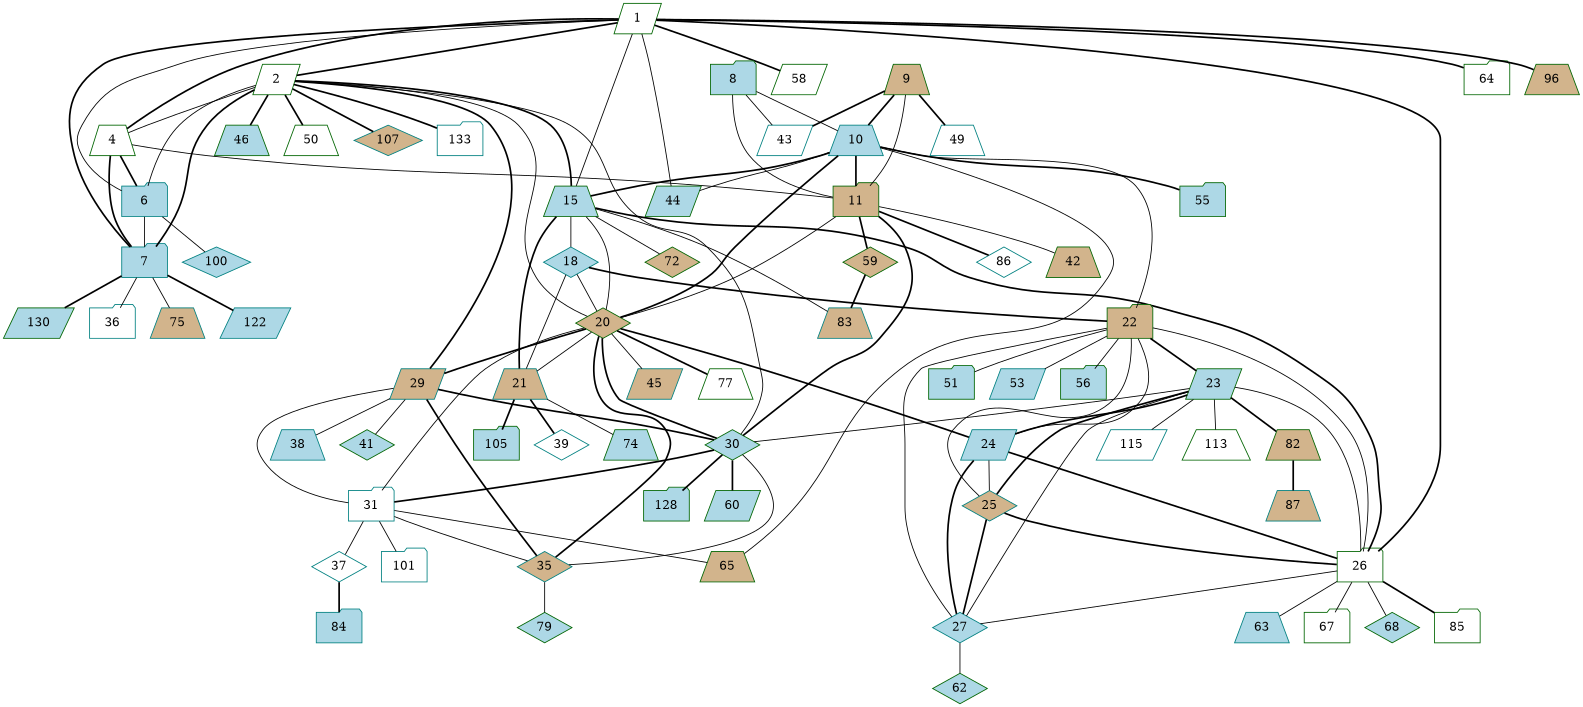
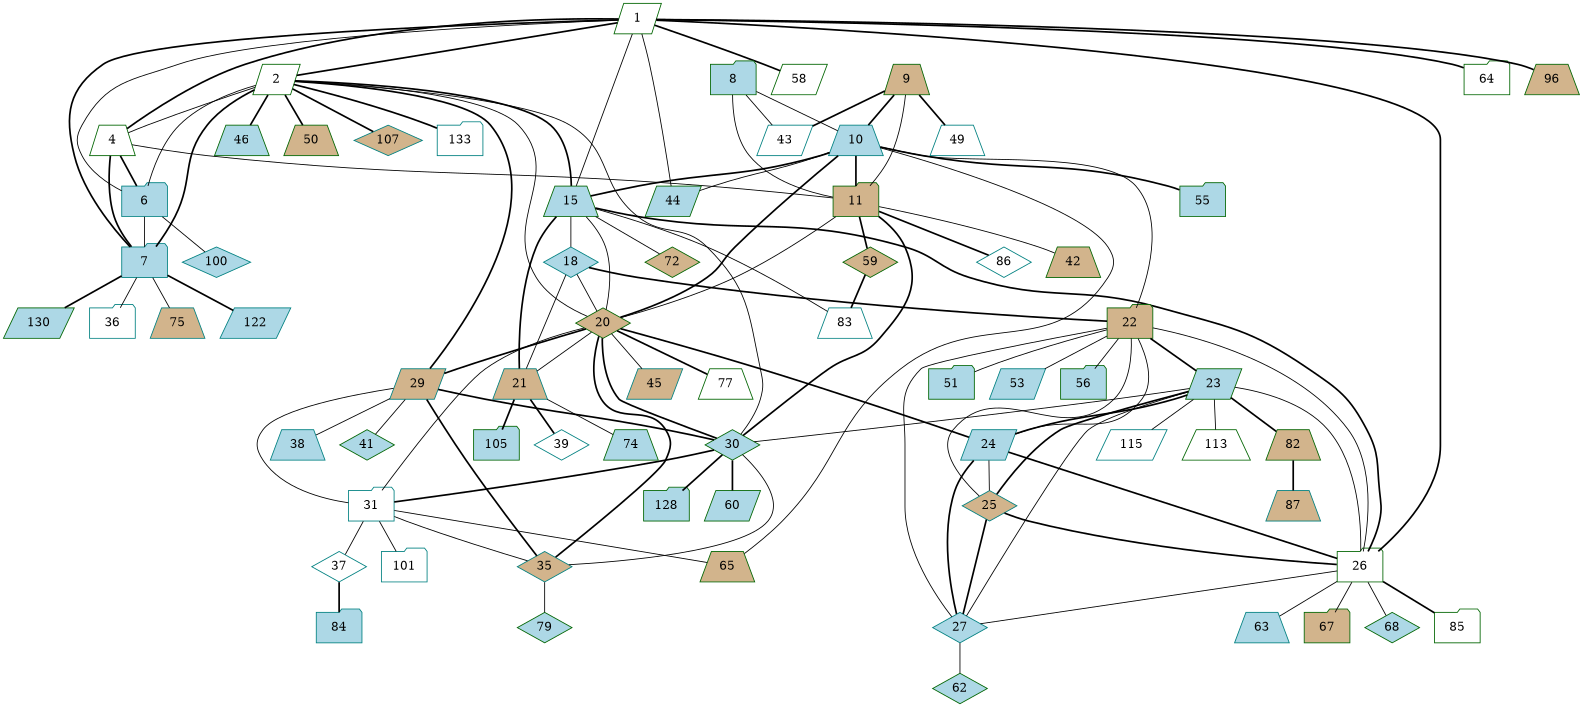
(311, 140) -> (311, 140)
(845, 323) -> (845, 323)
(1327, 628) -> (1327, 628)
